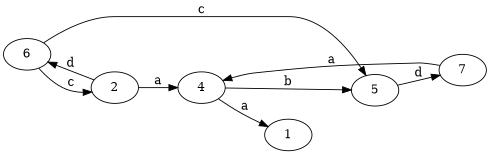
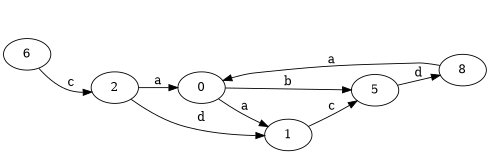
(209, 17) -> (329, 116)
(463, 70) -> (463, 70)
(75, 73) -> (190, 128)
(202, 88) -> (202, 88)
